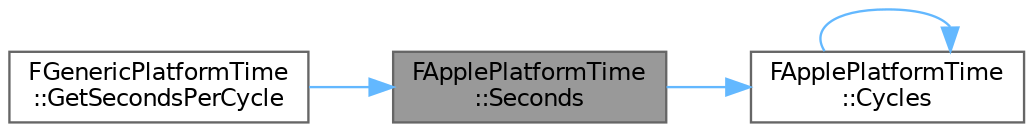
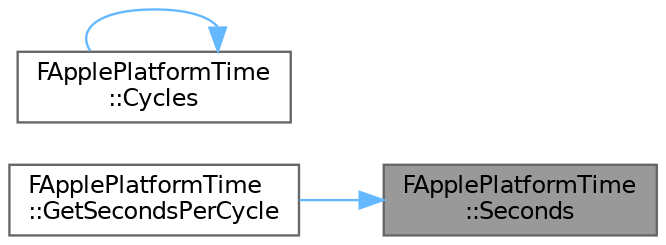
(159, 87) -> (154, 200)
(696, 87) -> none
